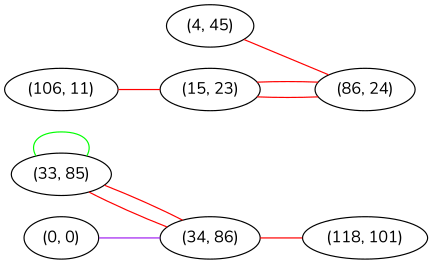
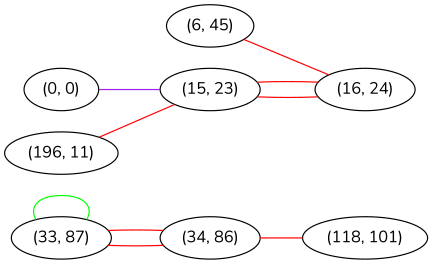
(210, 26) -> (210, 26)
(61, 90) -> (61, 153)
(365, 90) -> (365, 90)
(61, 174) -> (61, 238)
(130, 238) -> (130, 90)
